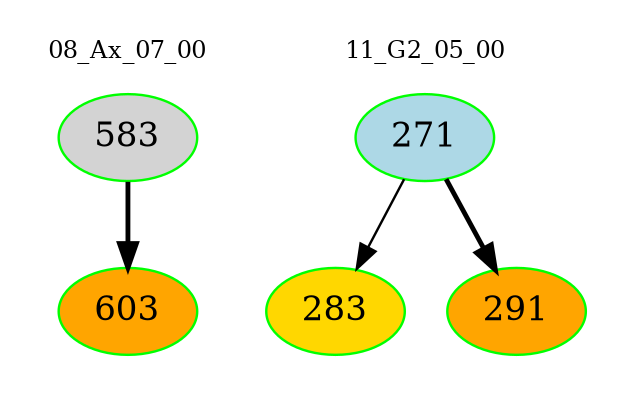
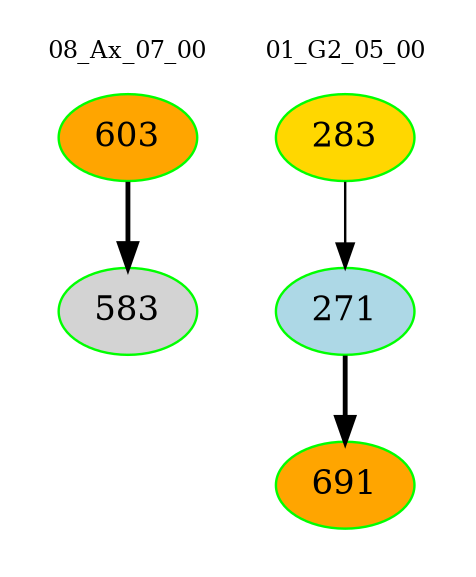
(426, 52) -> (346, 52)
(128, 213) -> (128, 213)
(386, 213) -> (345, 213)
(517, 311) -> (345, 485)
